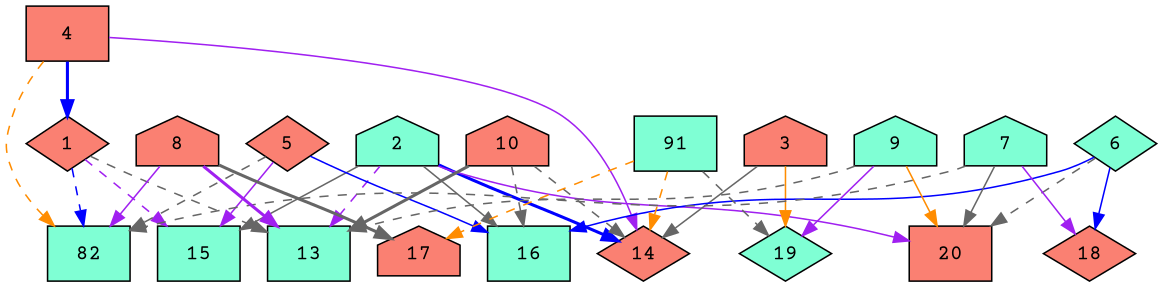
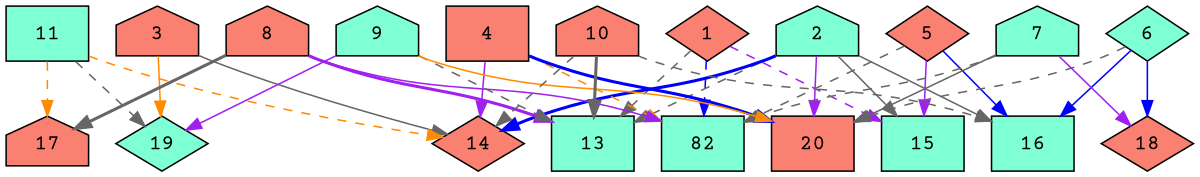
(67, 81) -> (608, 80)
(675, 144) -> (47, 34)
(360, 190) -> (712, 85)
